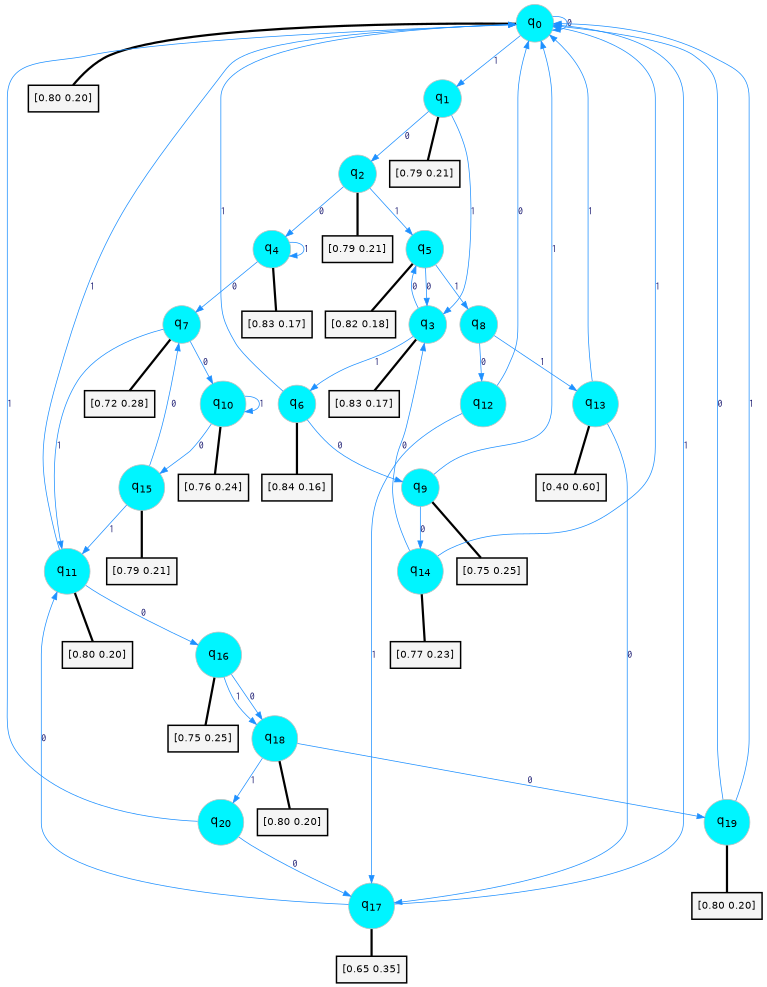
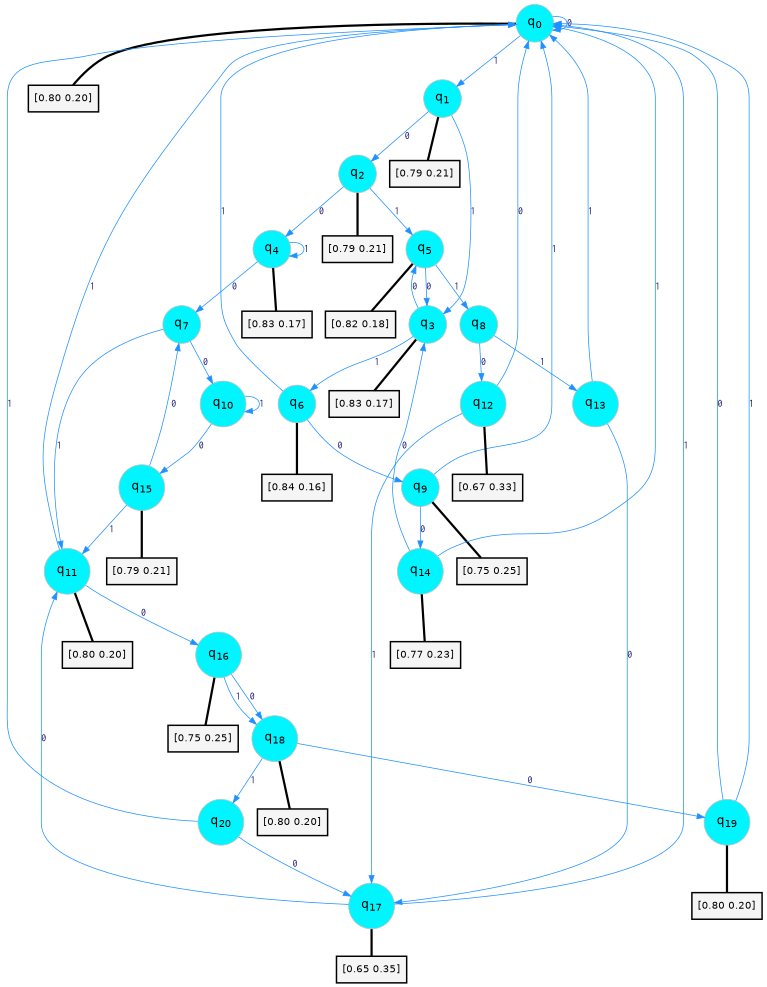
(120, 404) -> none
(213, 488) -> none
none -> (488, 488)
(571, 488) -> none
